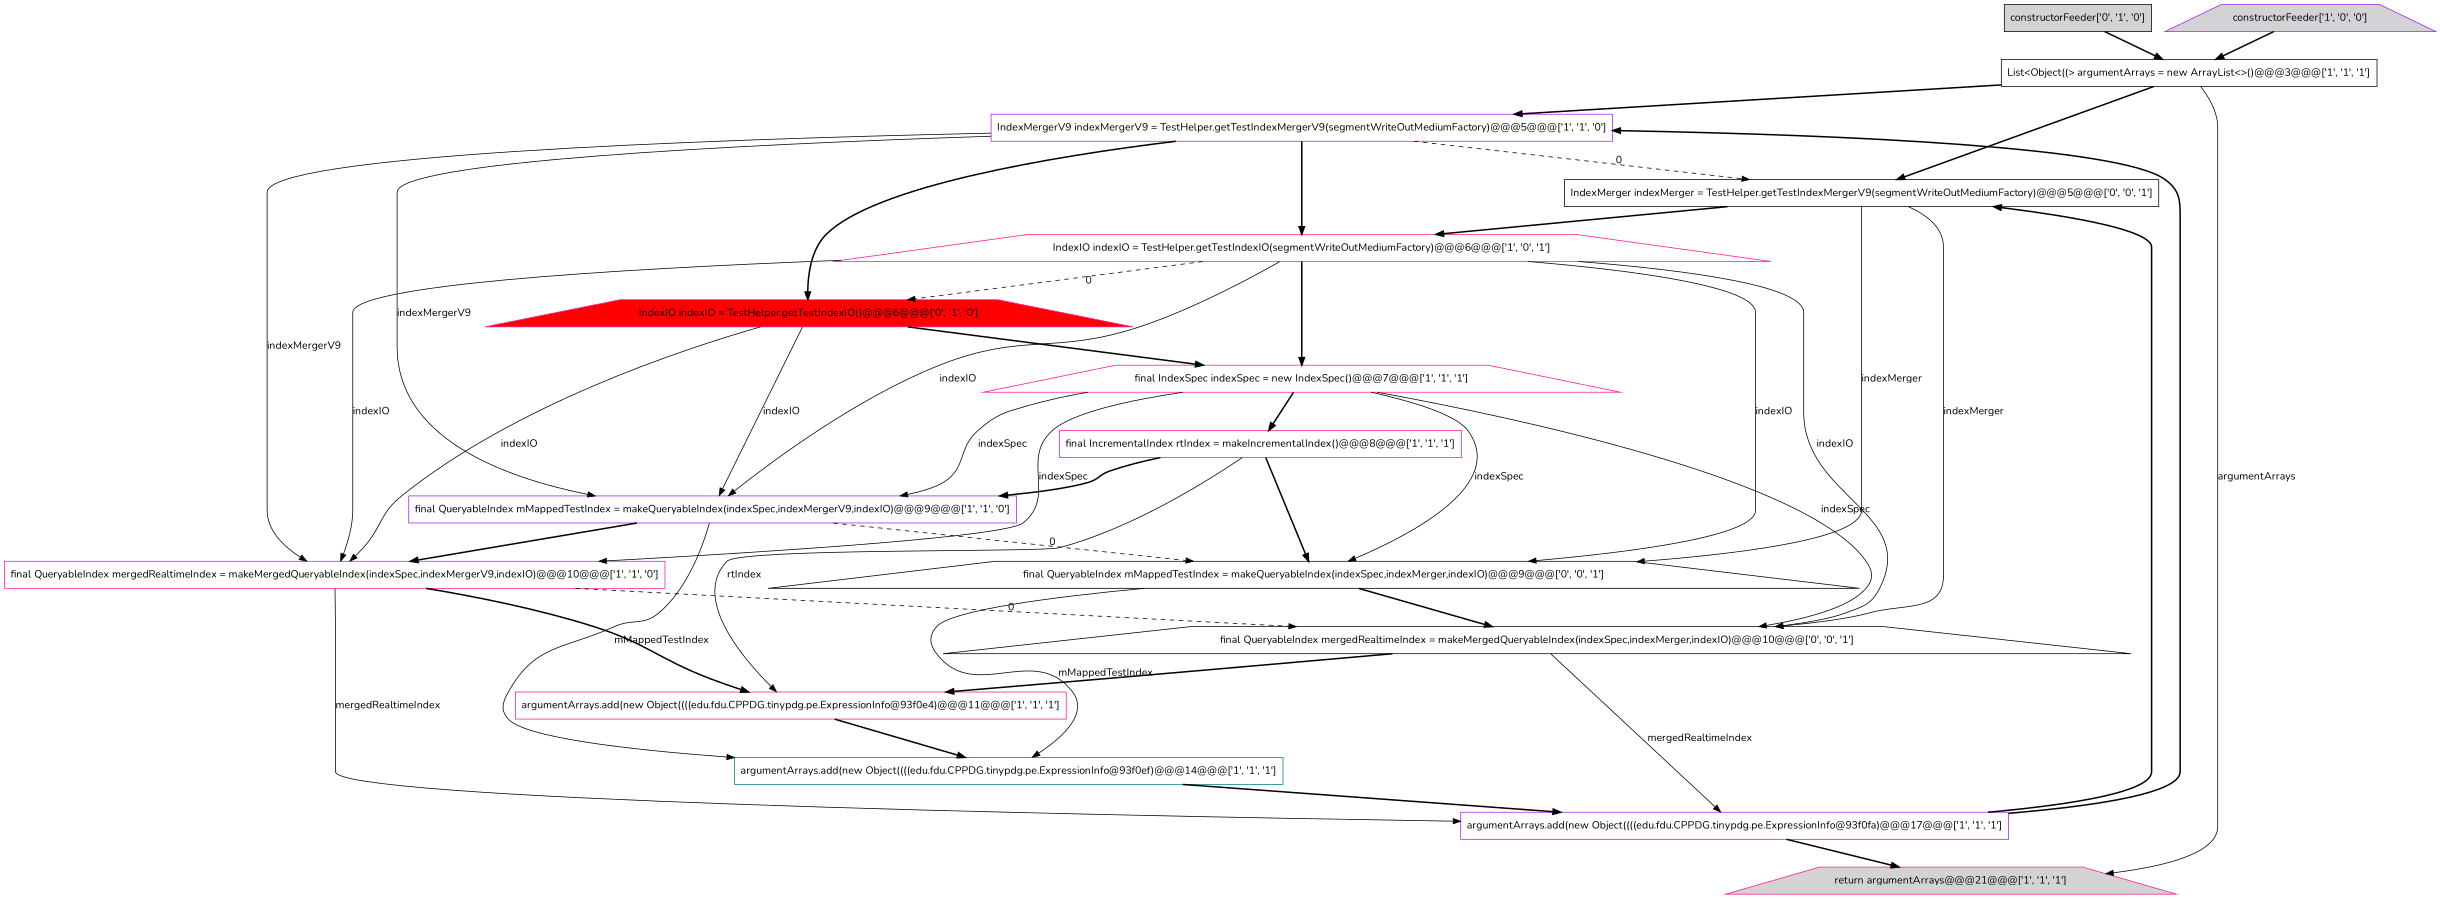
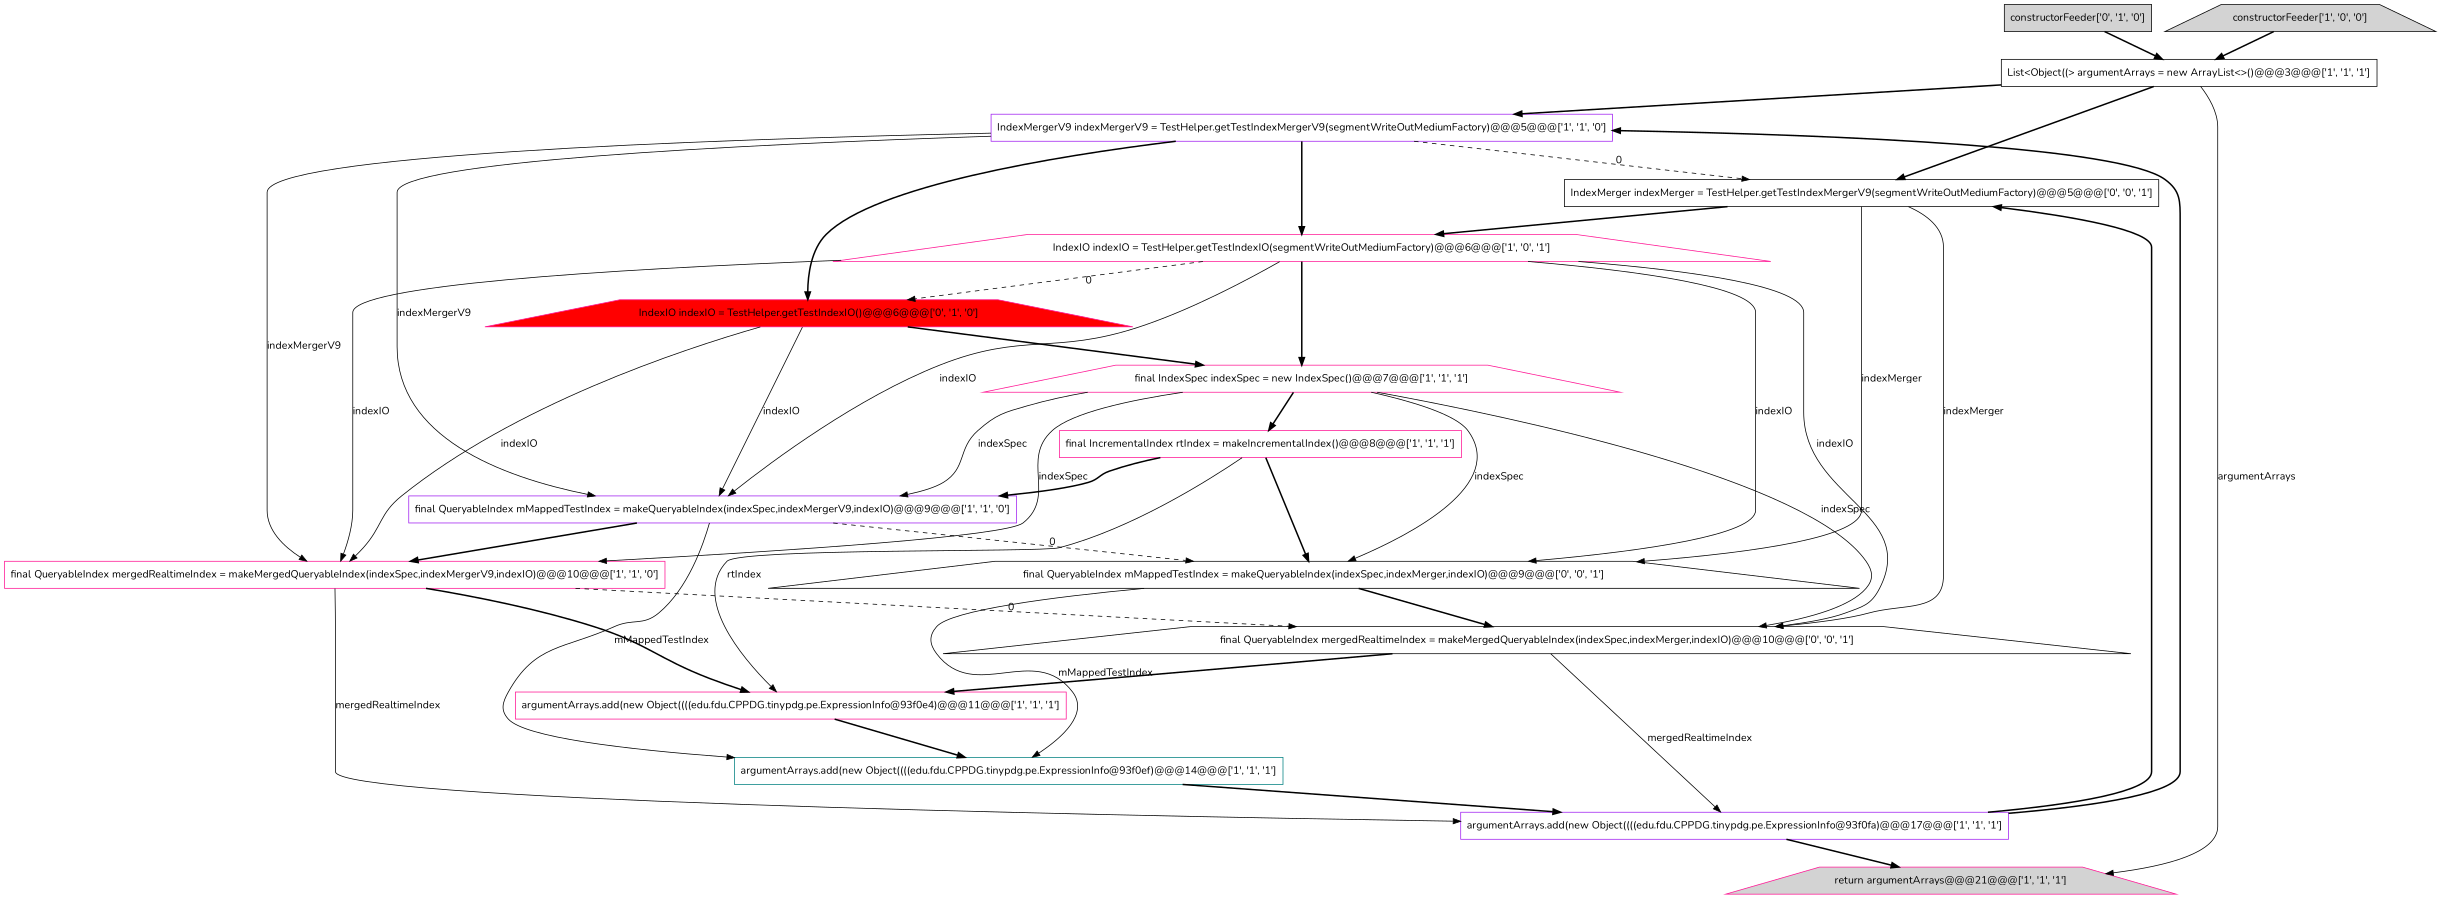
(2300, 18) -> (2300, 18)
